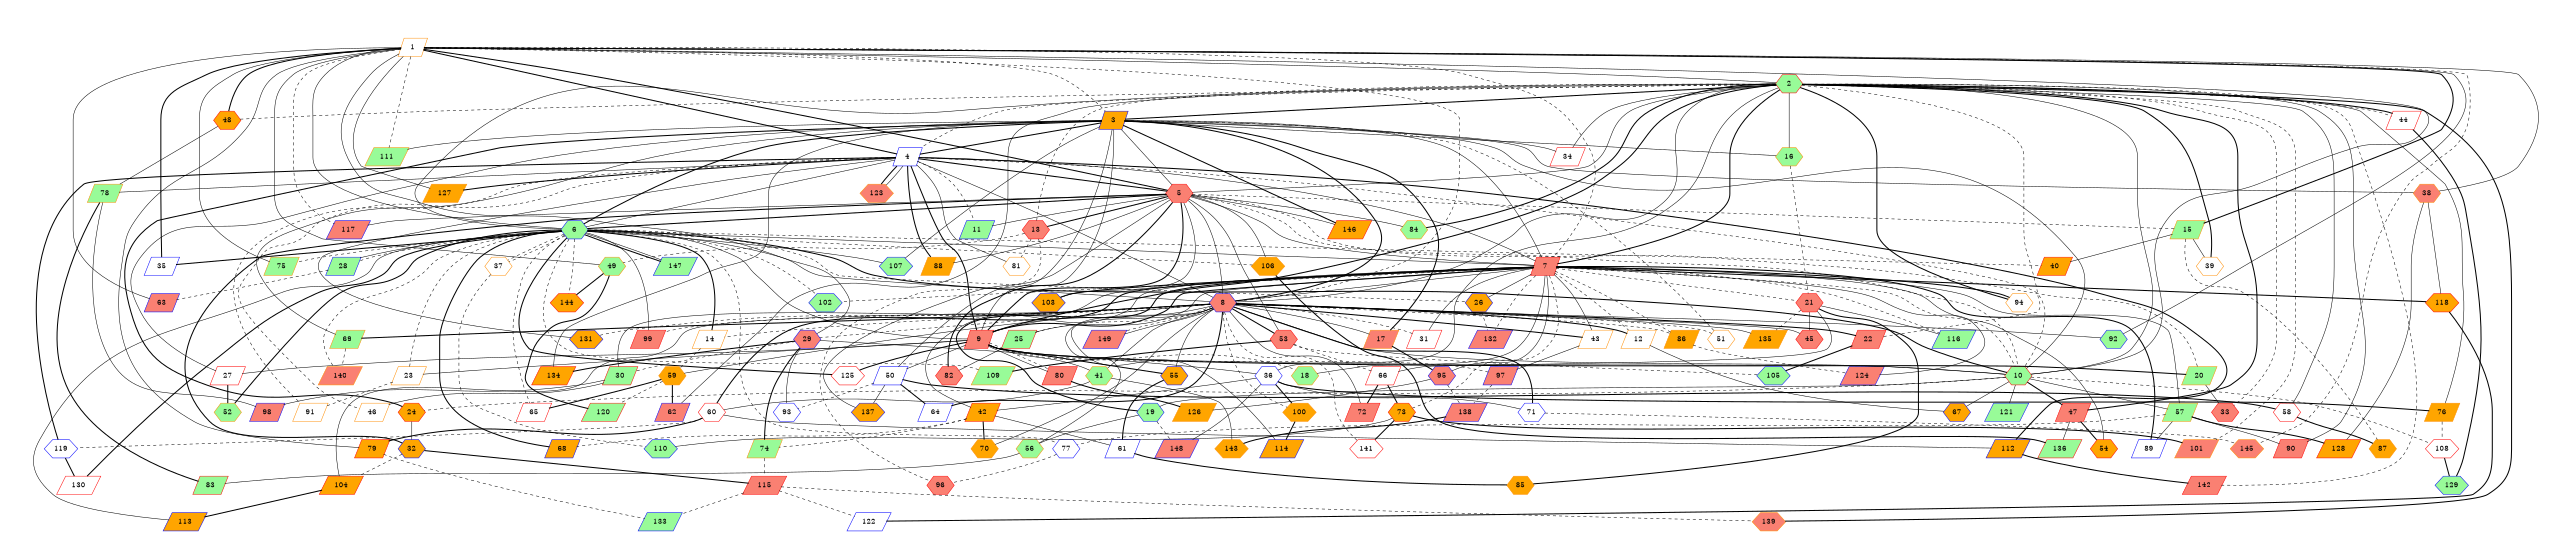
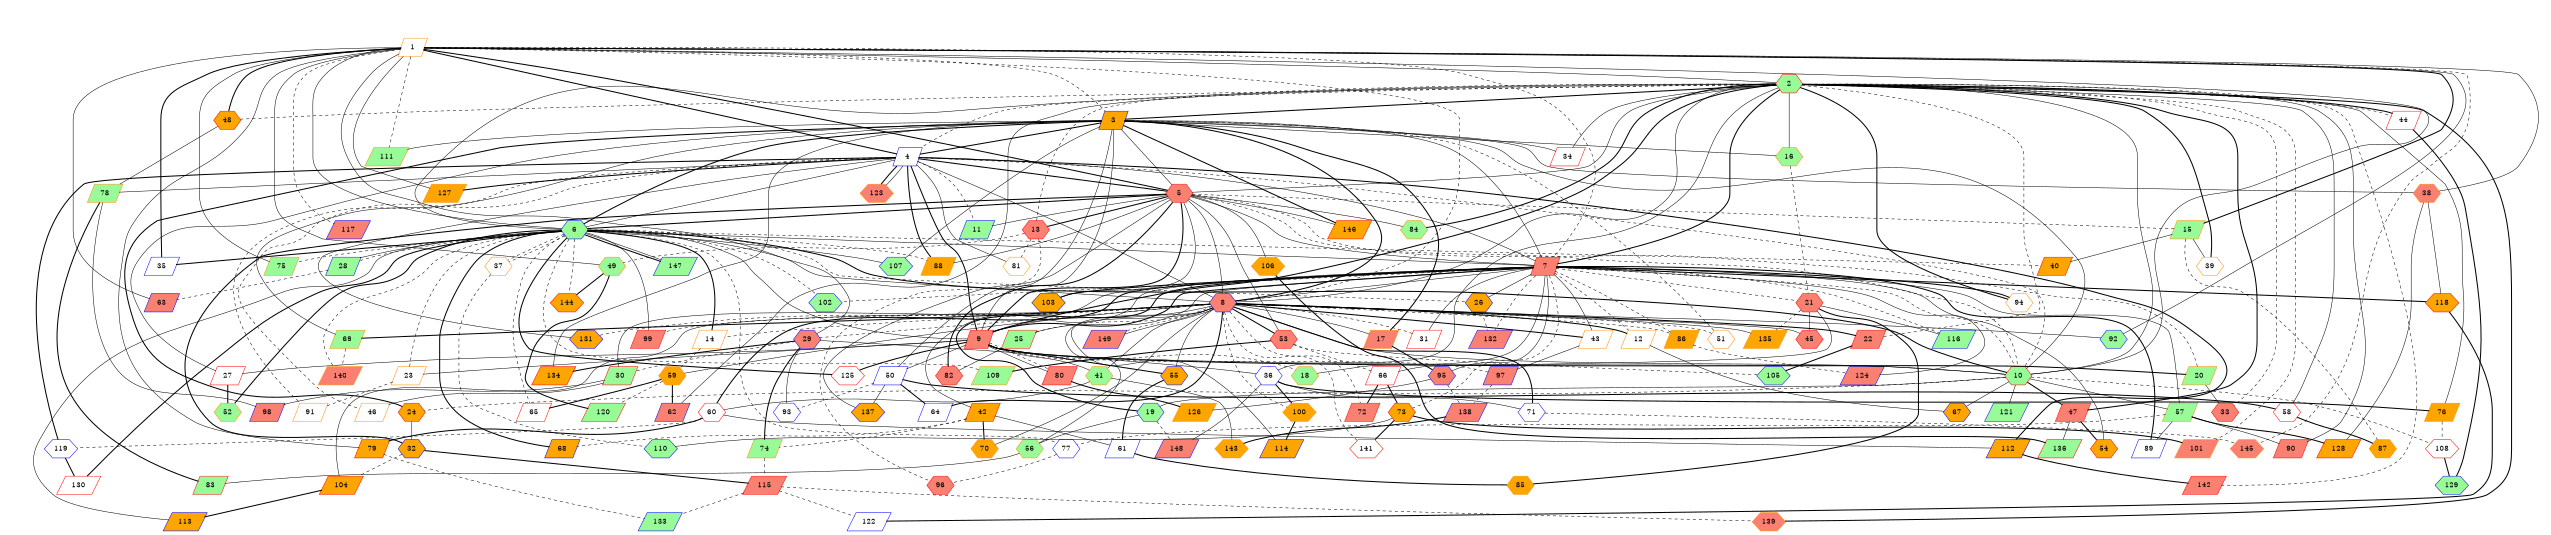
(707, 209) -> none
(937, 249) -> (775, 241)
(1312, 356) -> (1312, 356)
(1127, 395) -> none
